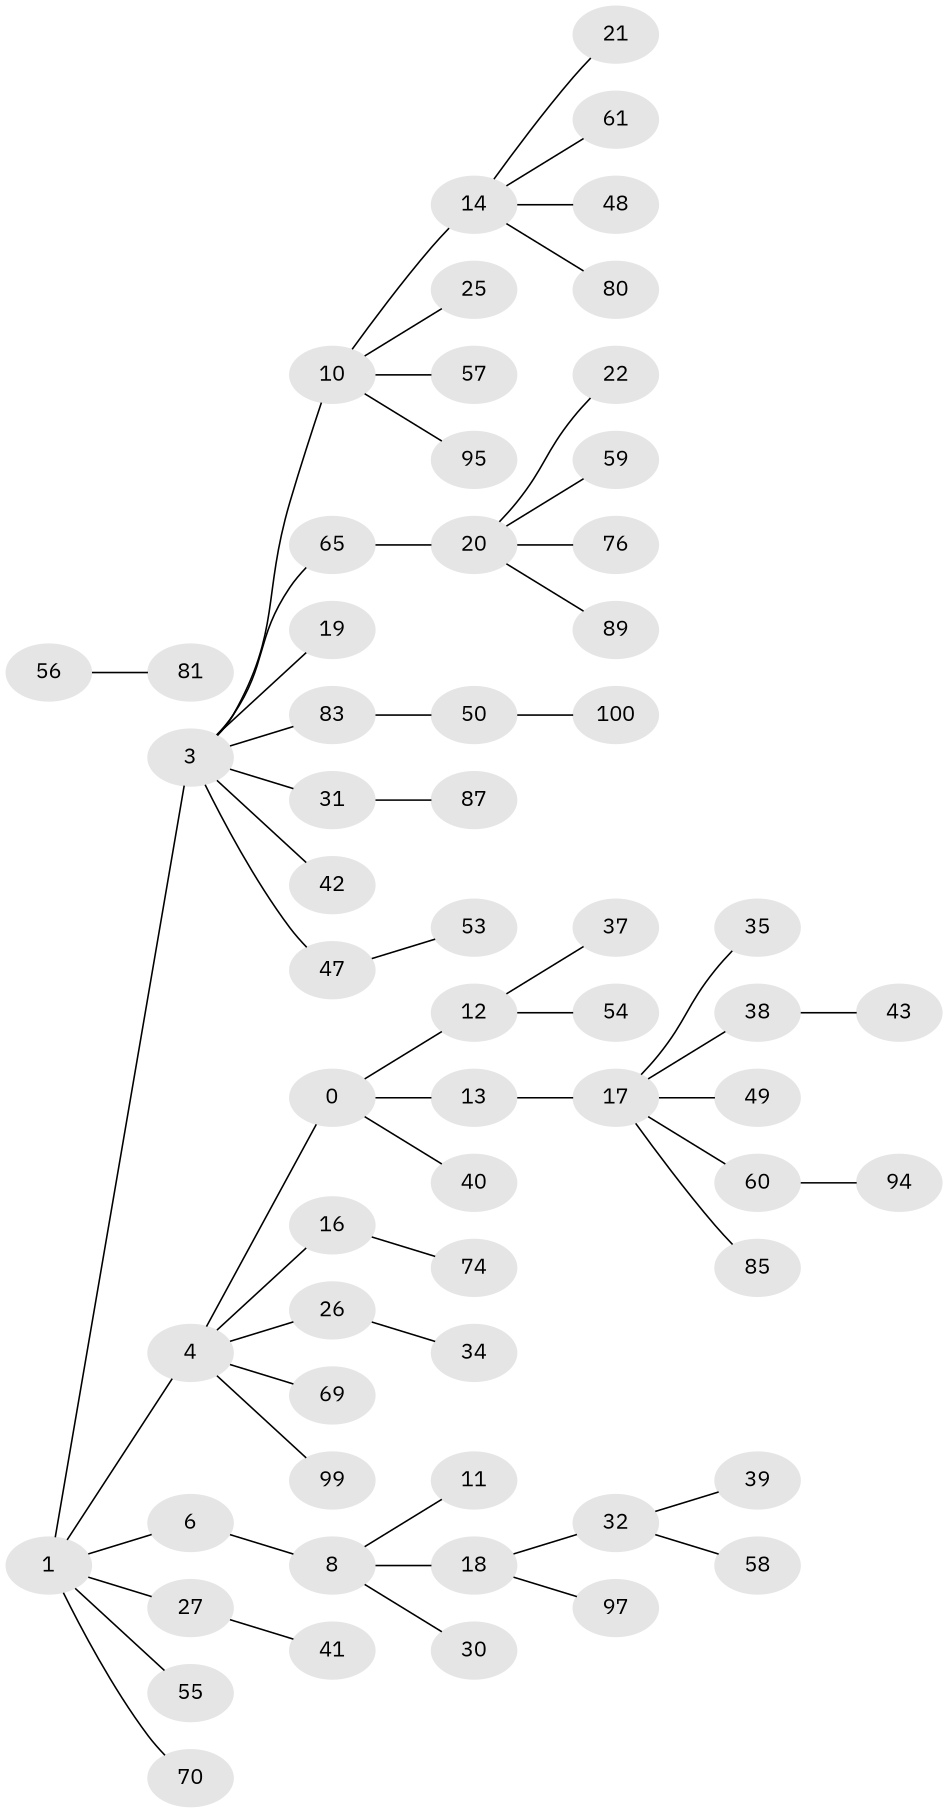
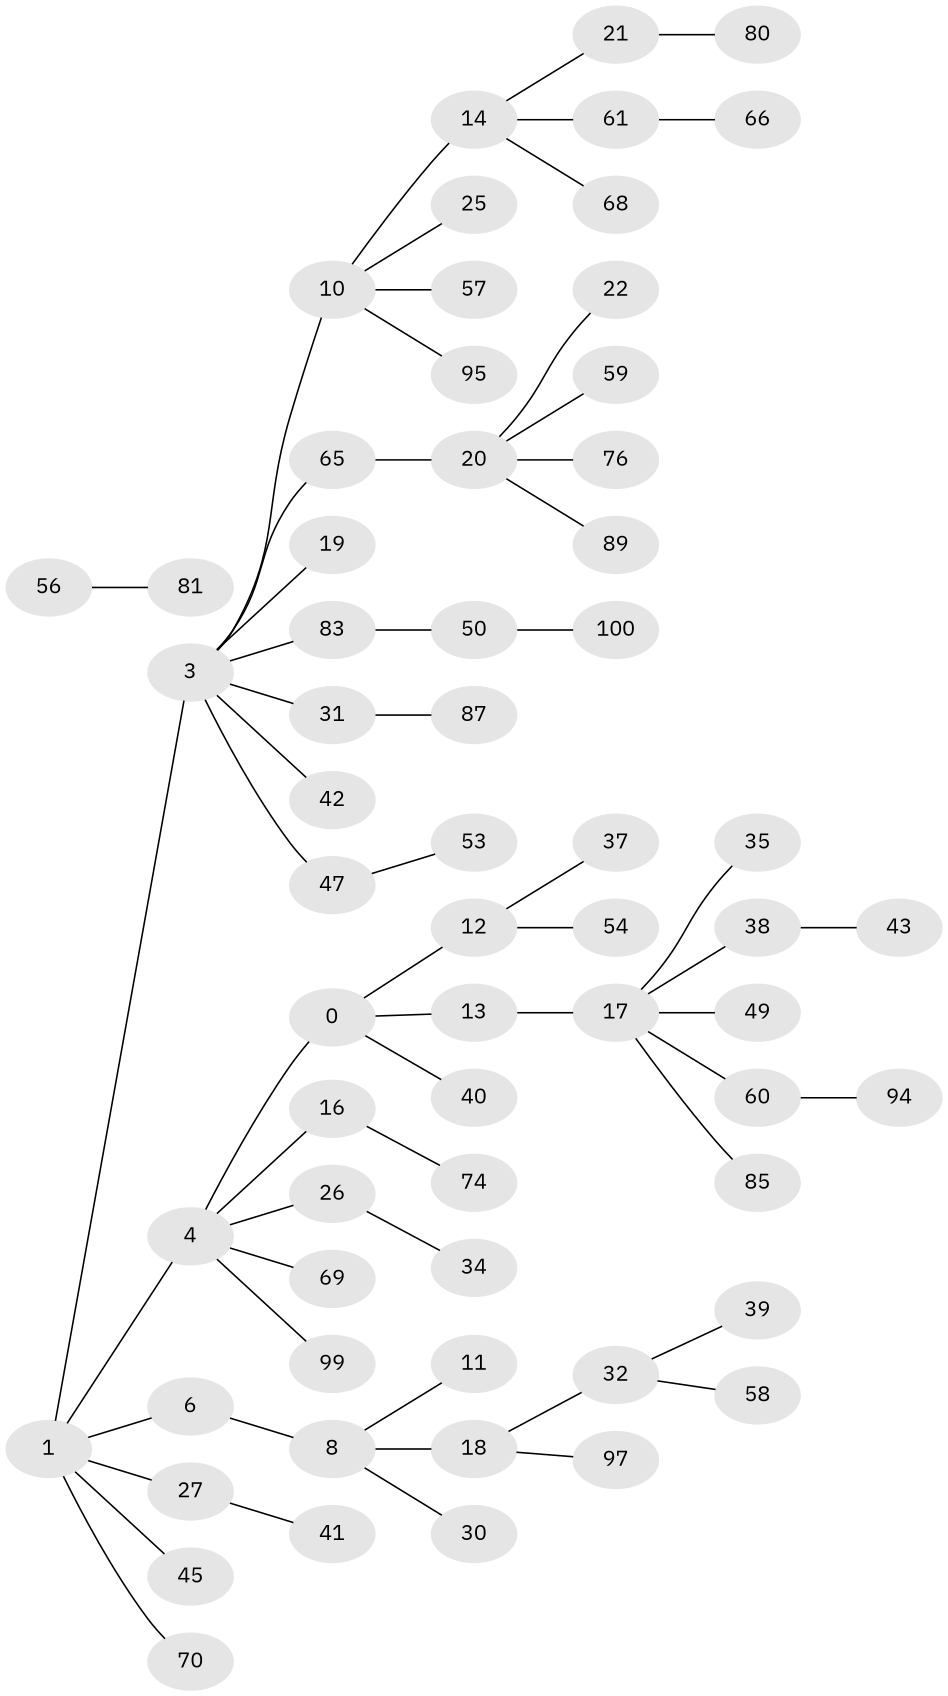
none -> (758, 120)
(616, 205) -> (616, 205)
(545, 247) -> (687, 35)
(191, 1693) -> (191, 1577)
